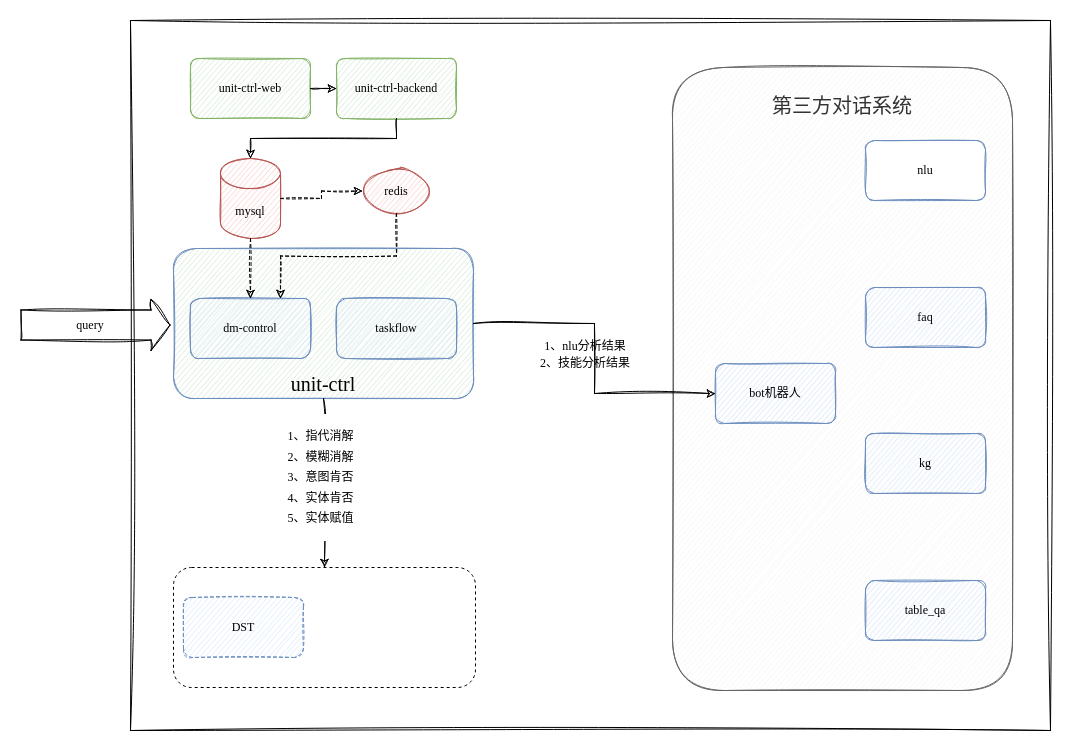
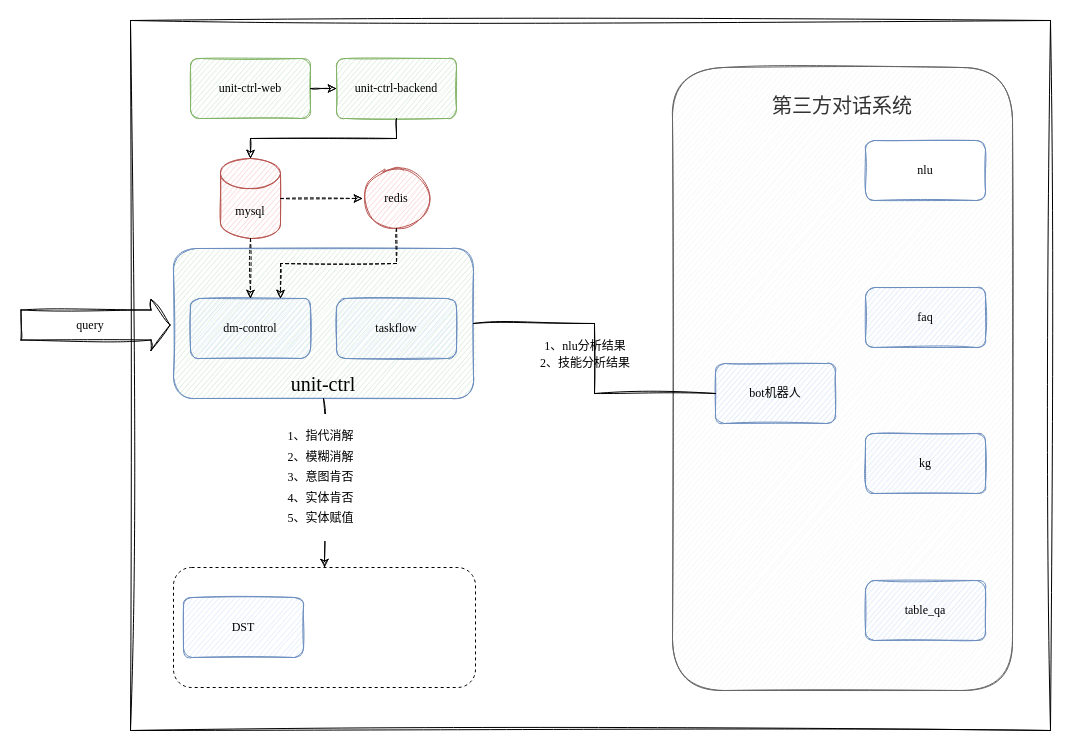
(397, 191) -> (397, 199)
(613, 394) -> (613, 394)
(244, 628) -> (244, 628)
